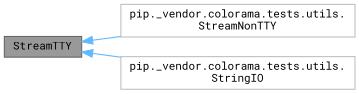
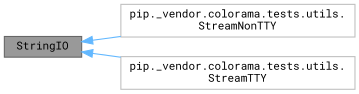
(43, 47) -> (43, 47)
(238, 73) -> (238, 73)
